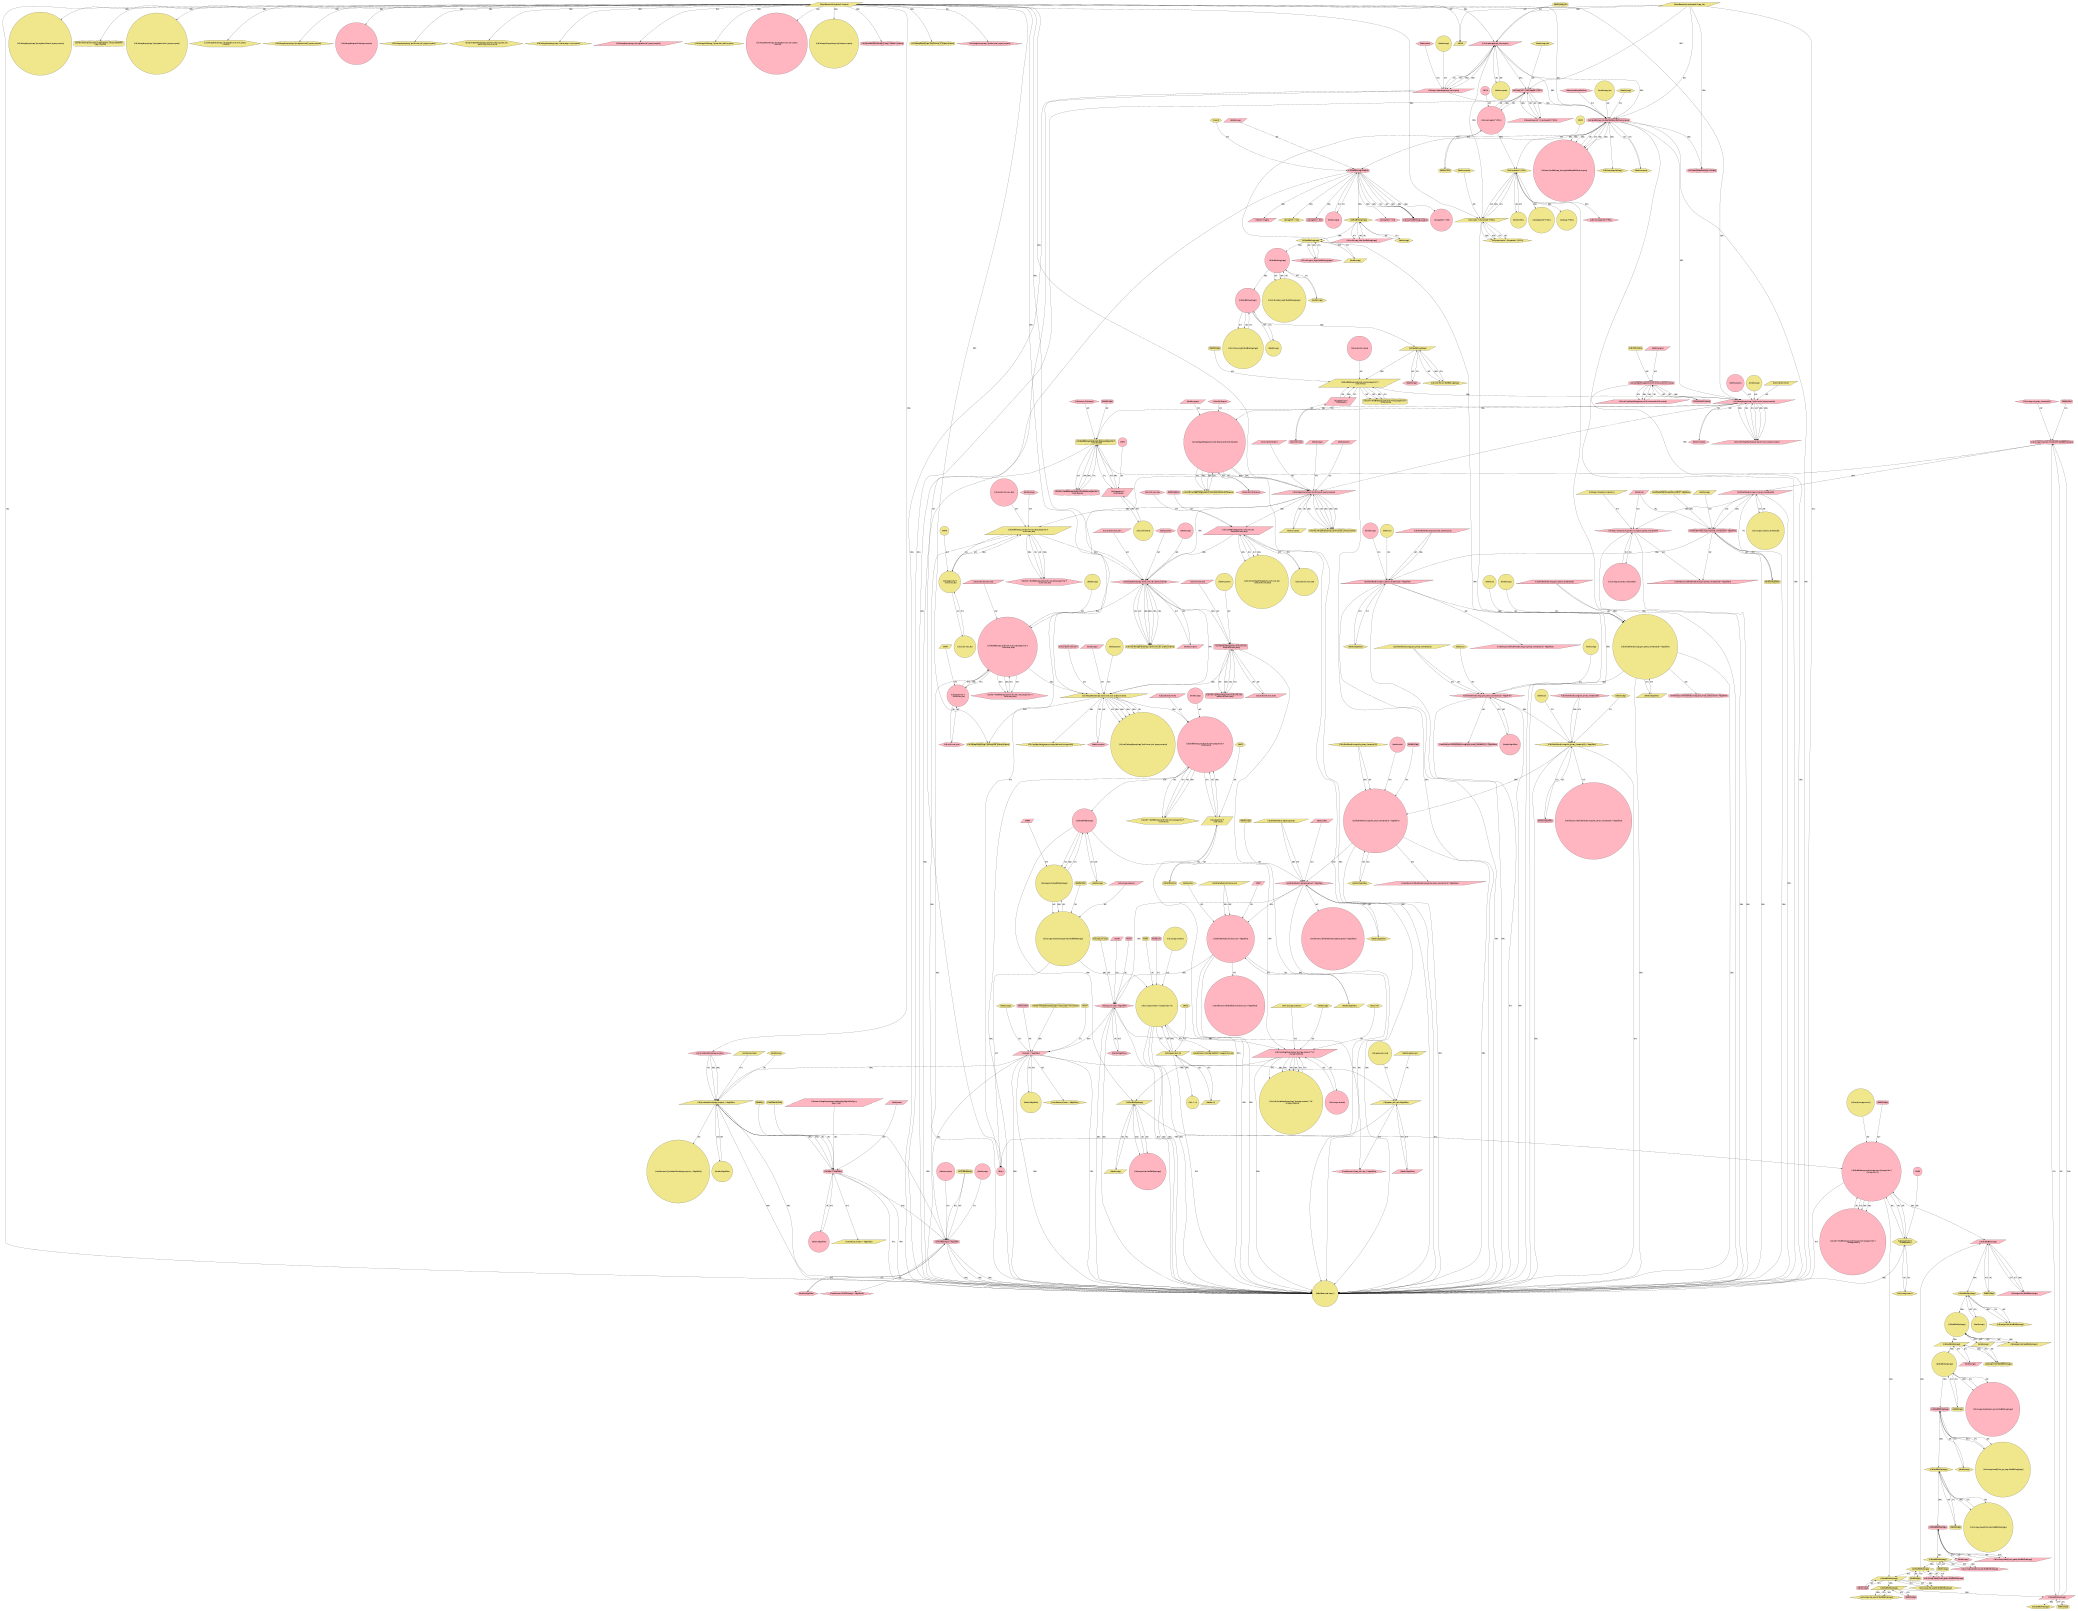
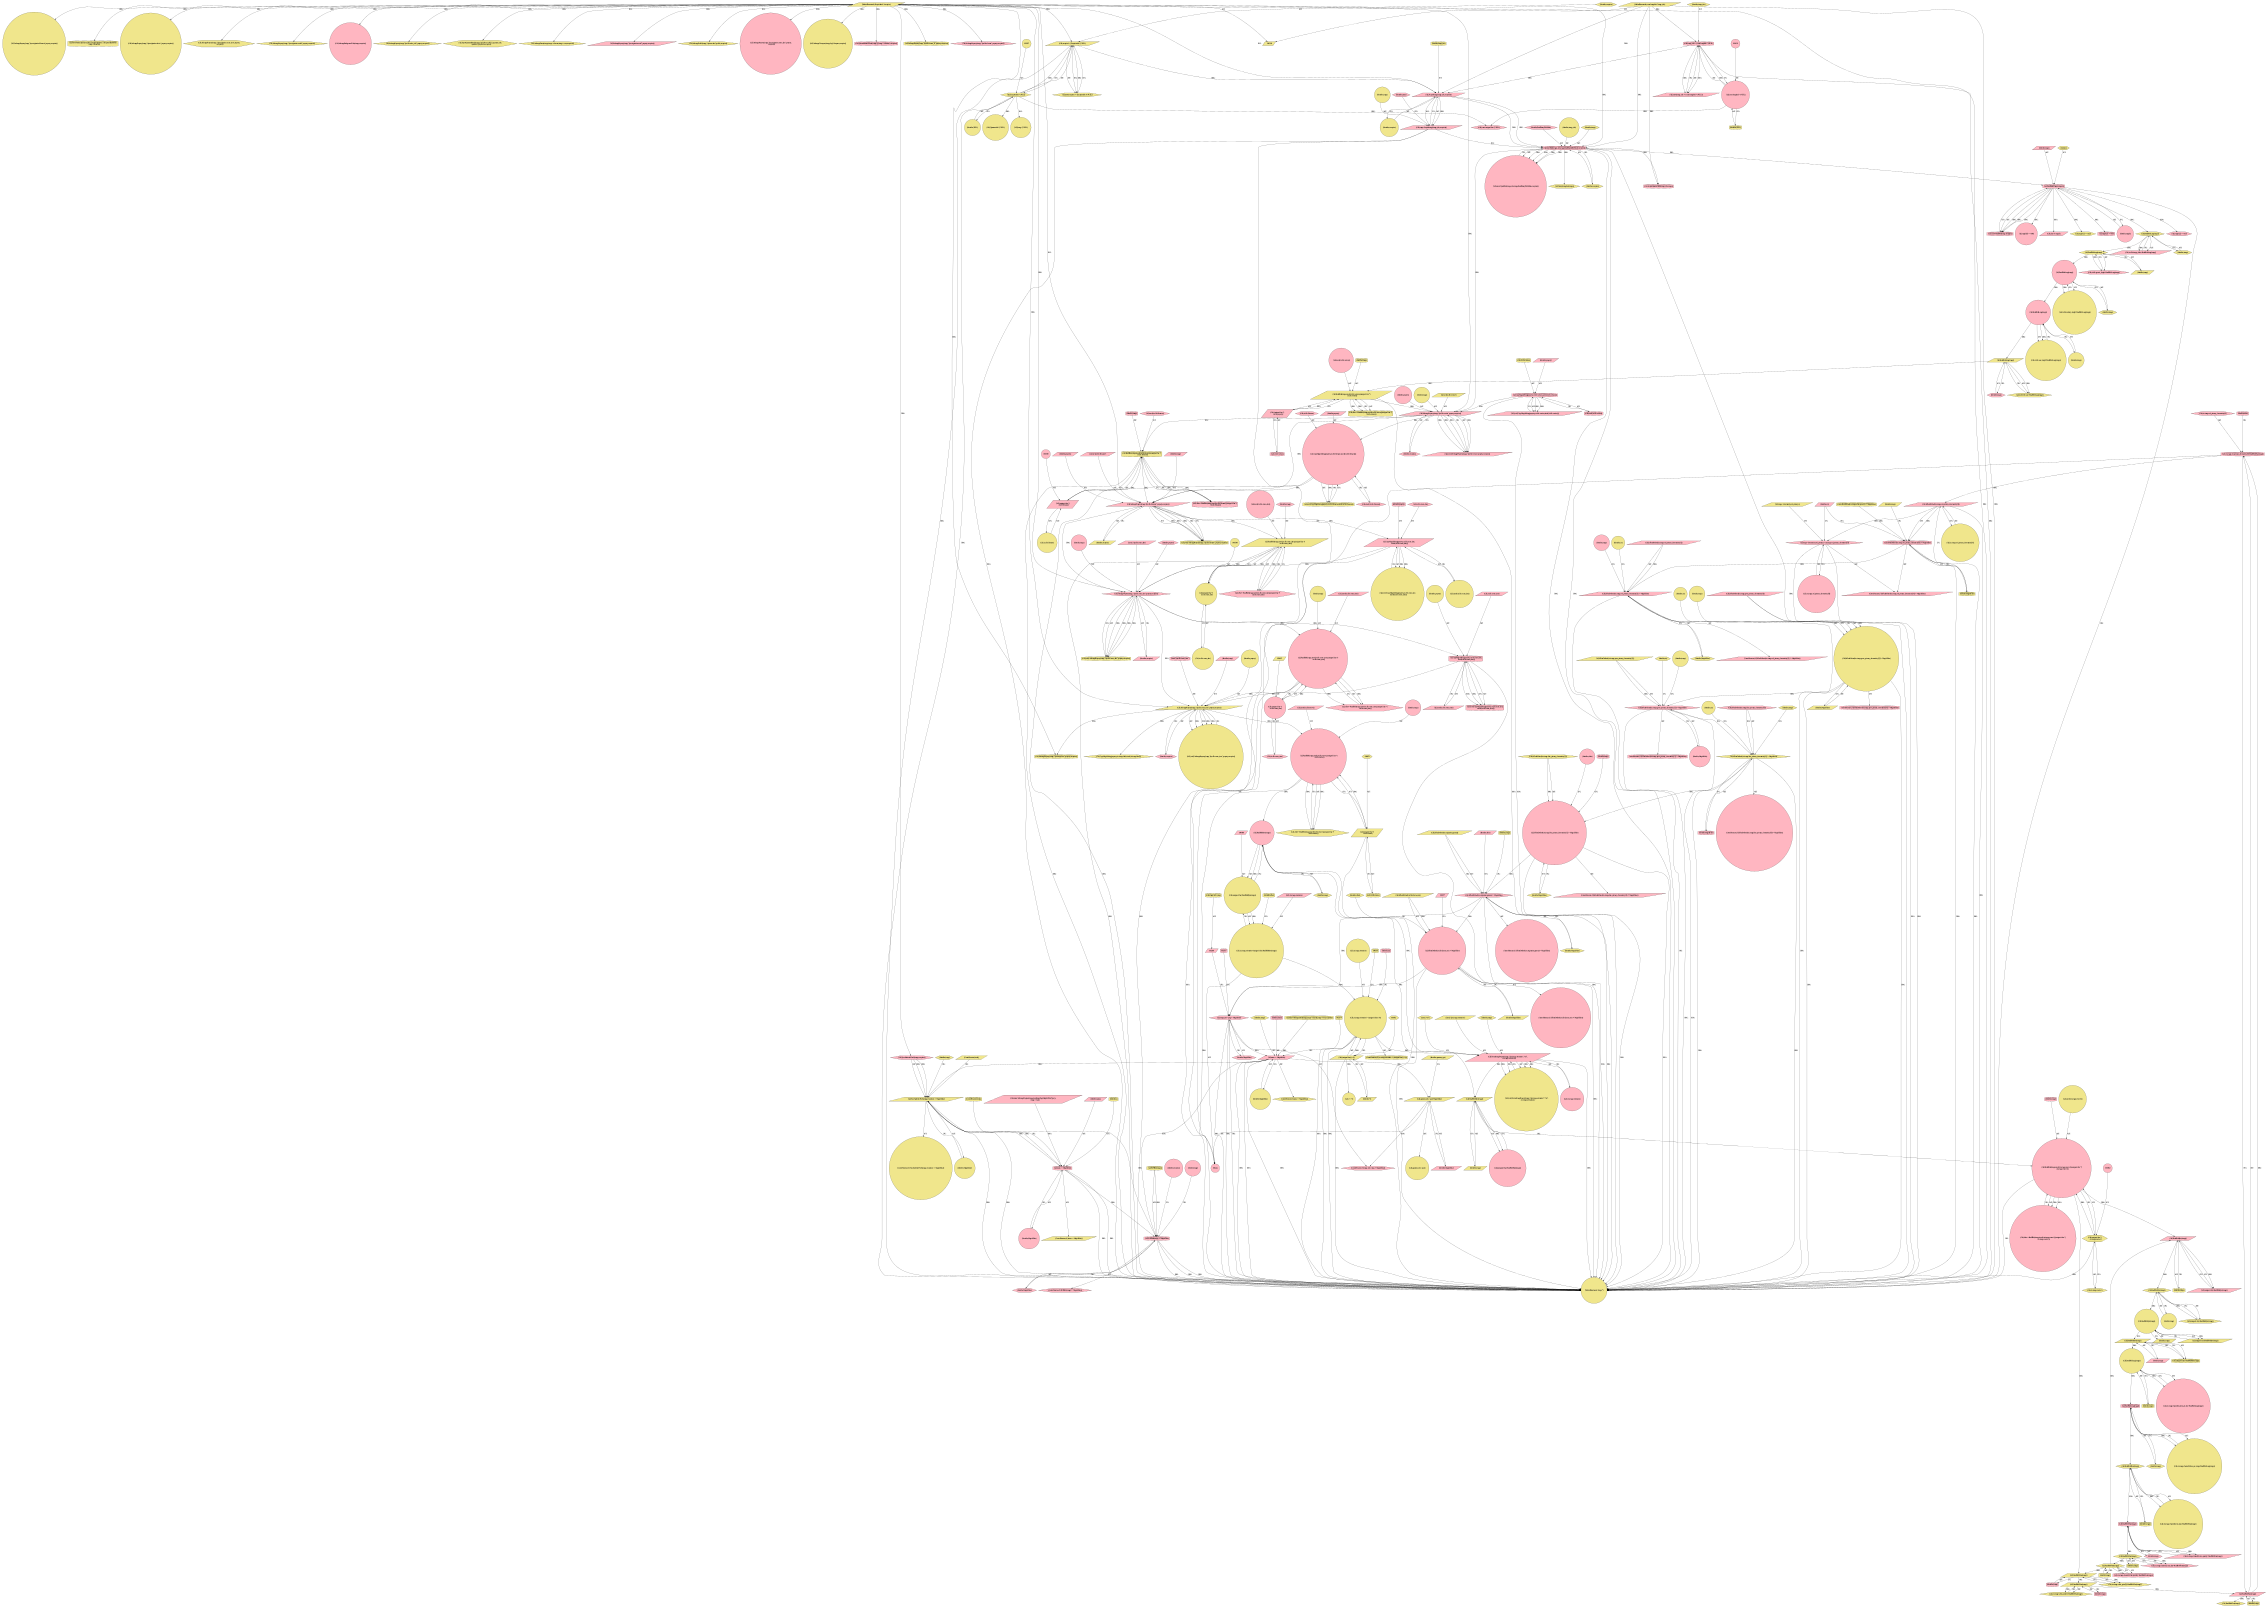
(1511, 67) -> (1569, 69)
(1506, 150) -> (1608, 110)
(1107, 972) -> (1213, 922)
(1389, 1082) -> (1424, 1128)
